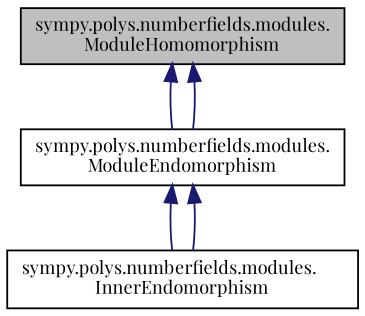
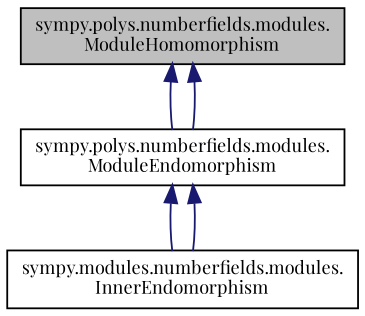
(183, 279) -> (183, 279)
